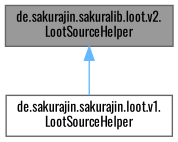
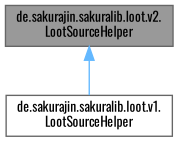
(89, 116) -> (89, 116)
